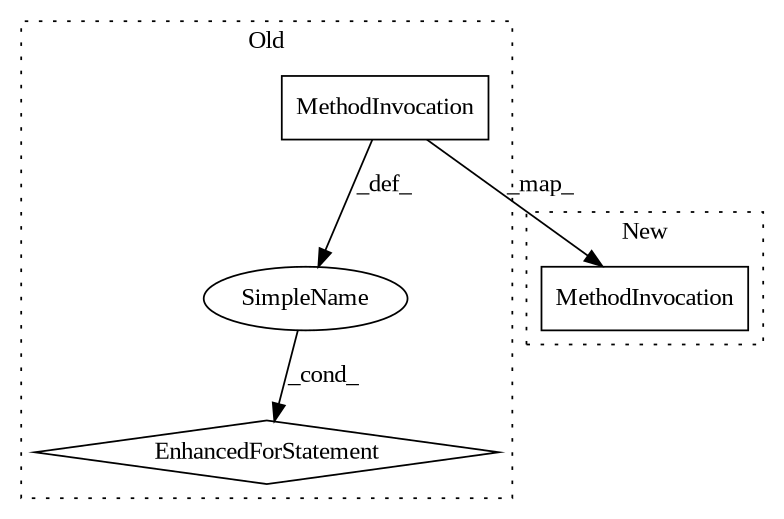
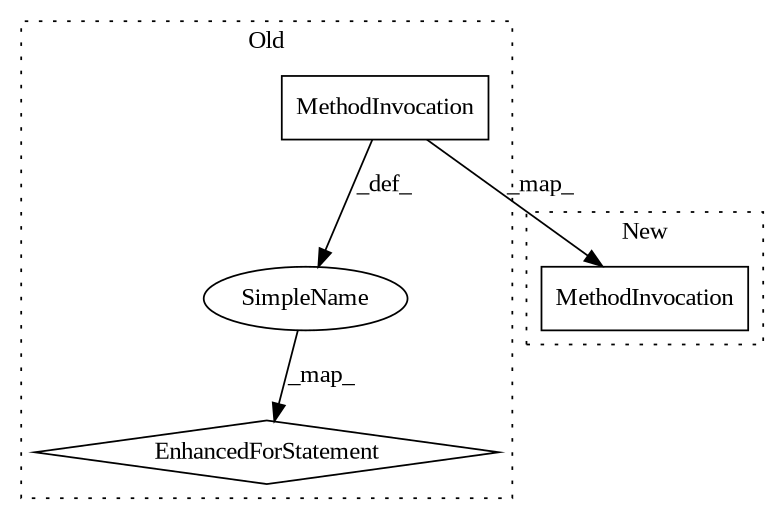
(323, 375) -> (322, 375)
